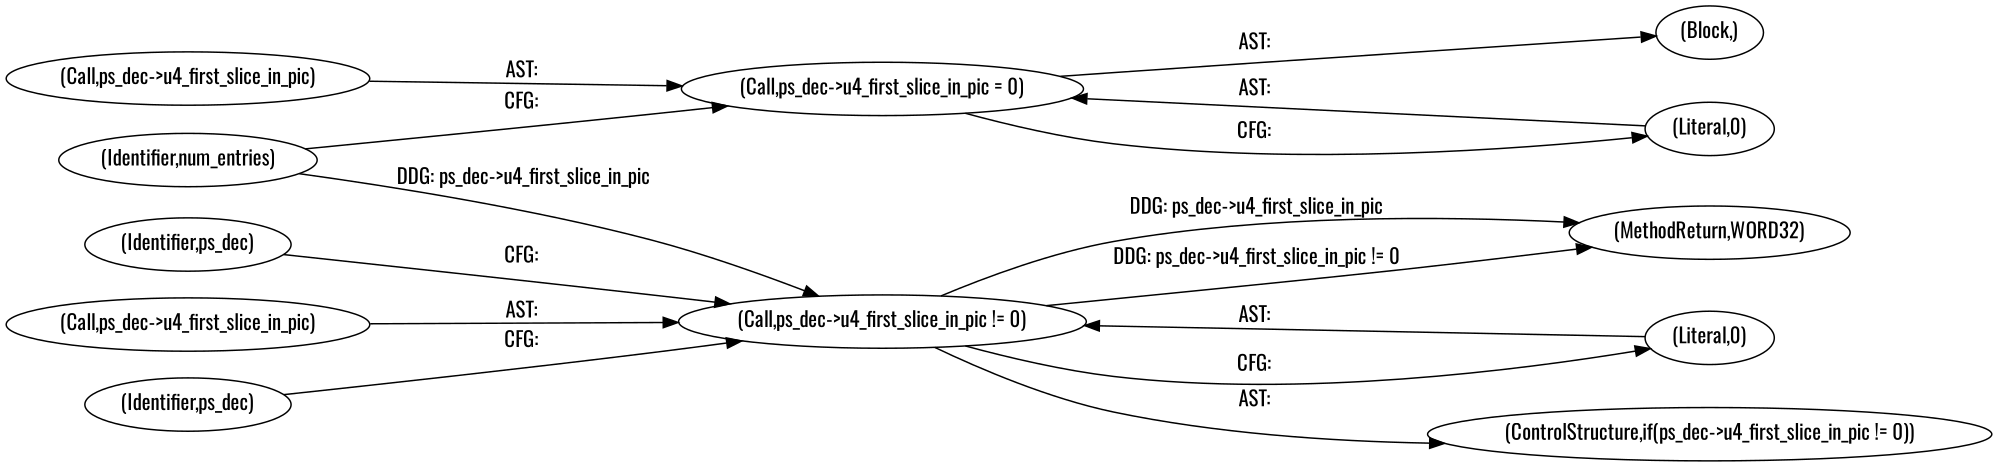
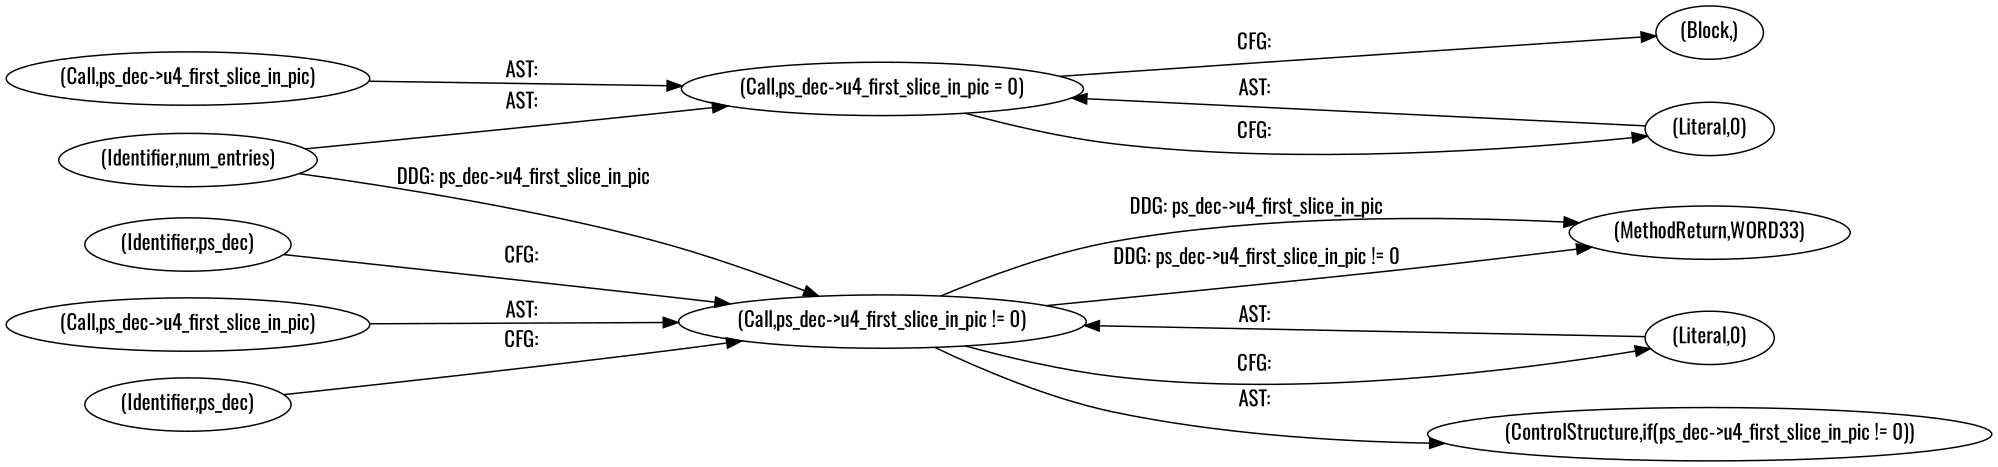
(1257, 44) -> (1257, 44)
(524, 103) -> (524, 103)
(1710, 233) -> (1710, 233)
